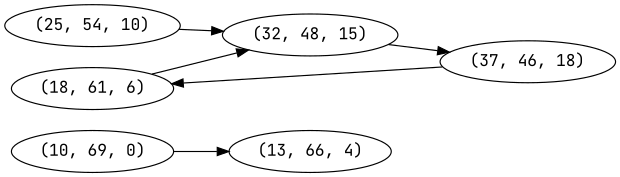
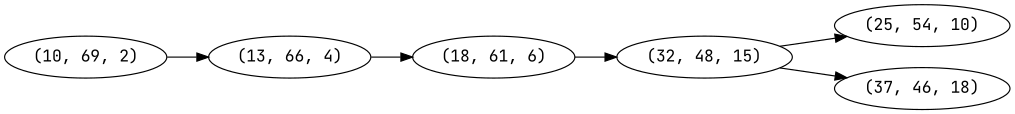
(195, 30) -> (807, 42)
(313, 75) -> (386, 57)
(93, 151) -> (86, 57)
